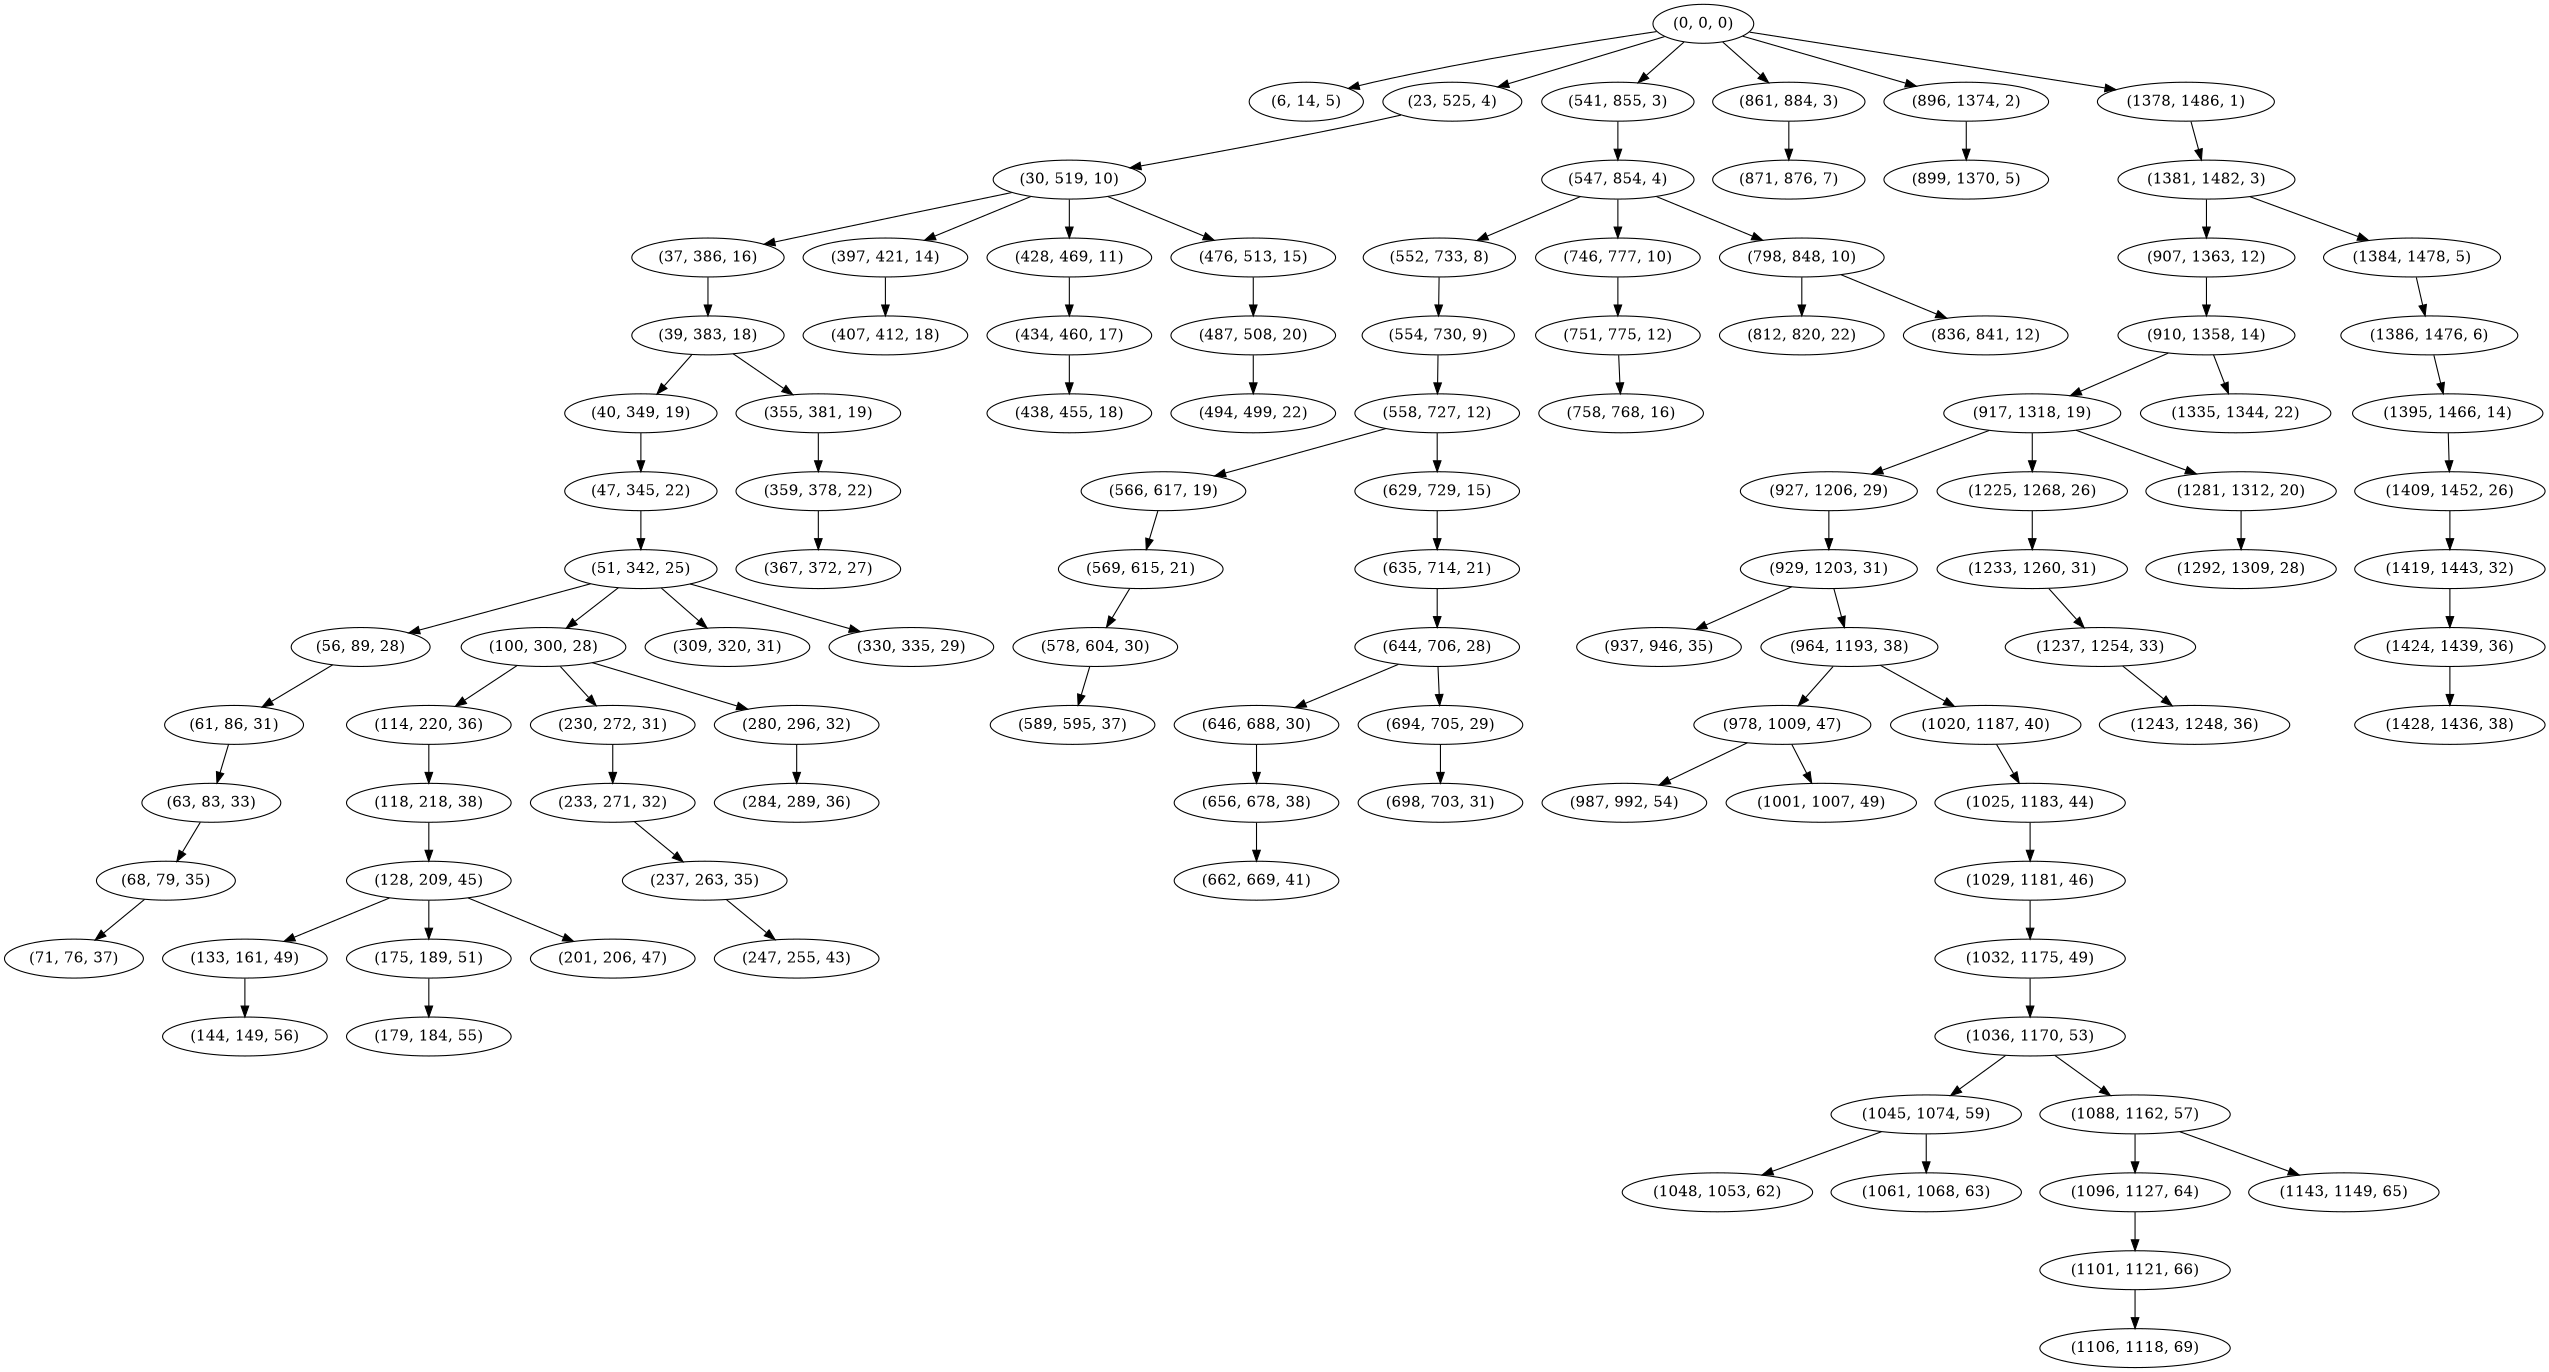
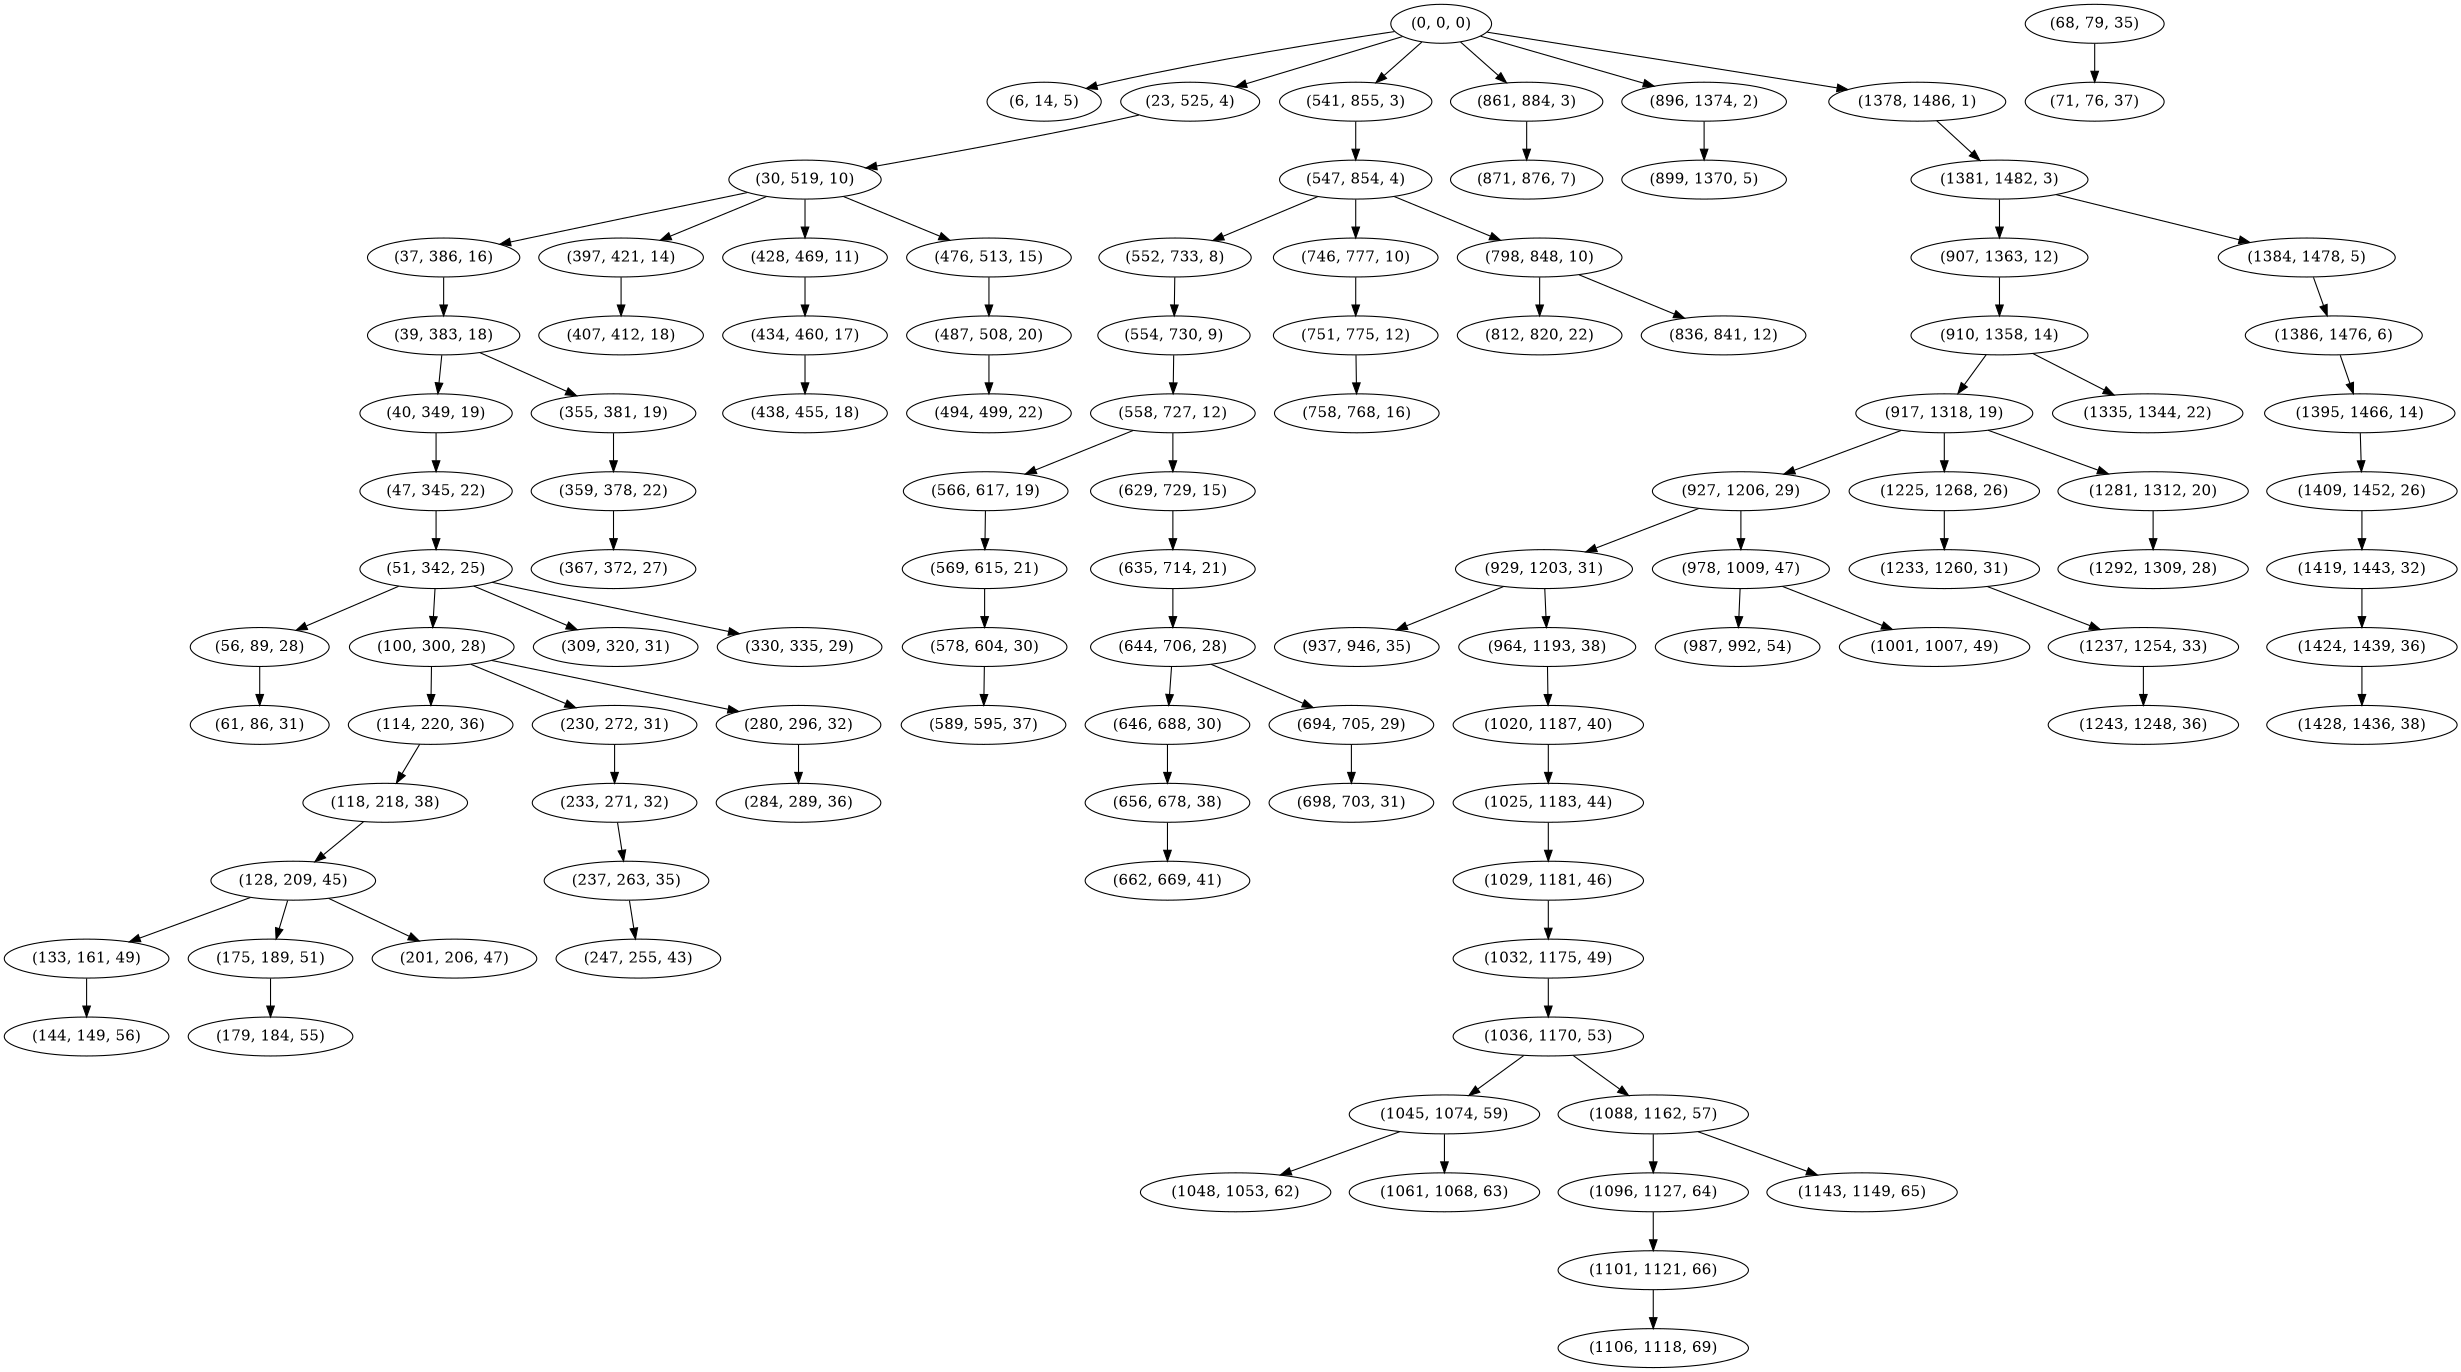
(1819, 682) -> (1741, 525)
(211, 803) -> none
